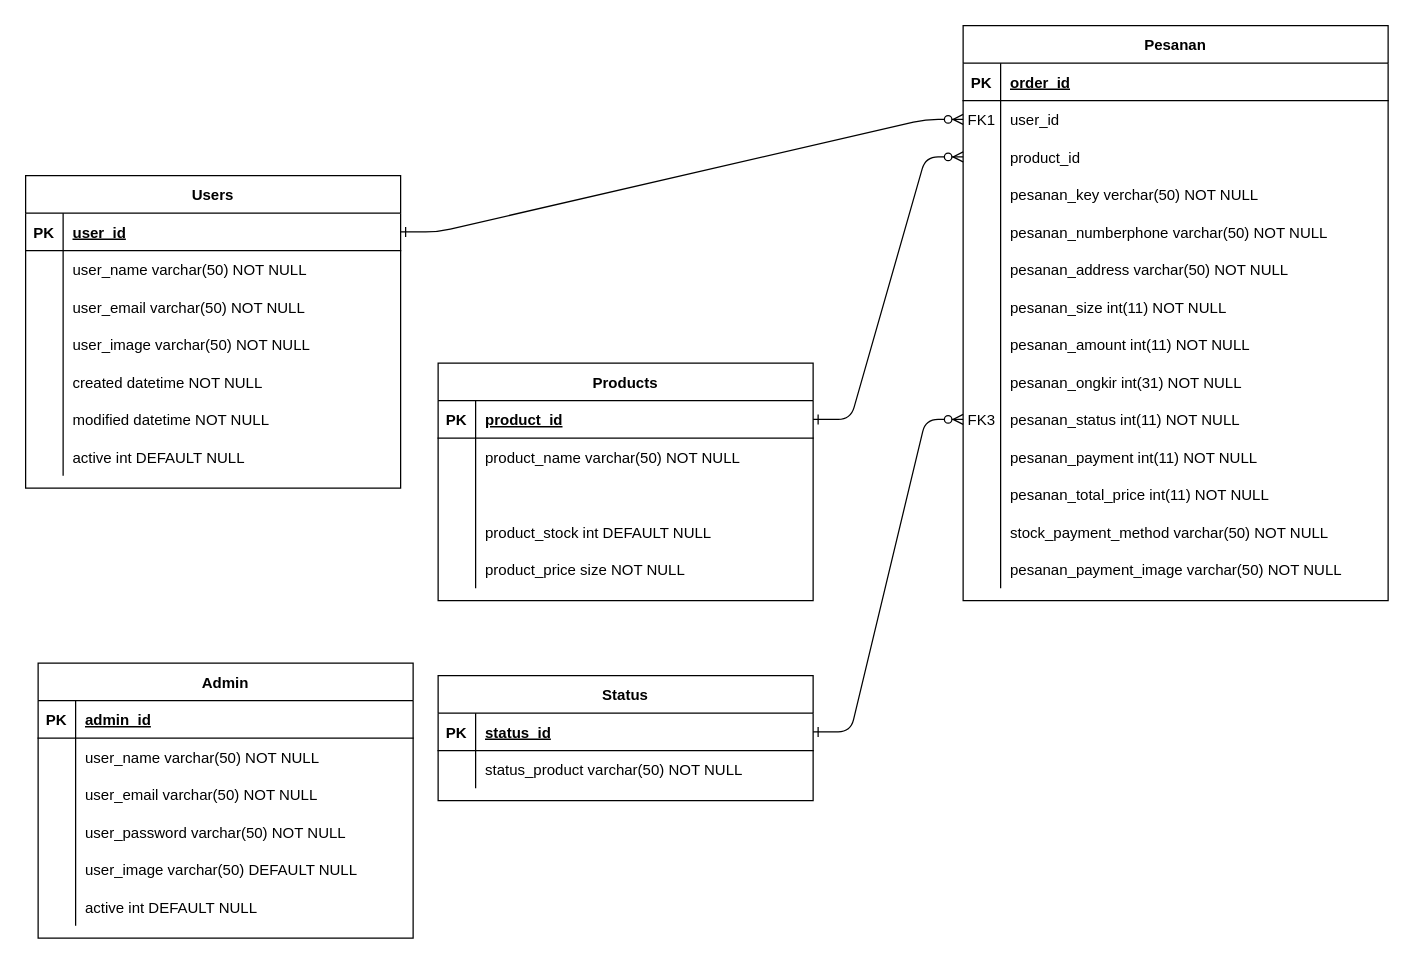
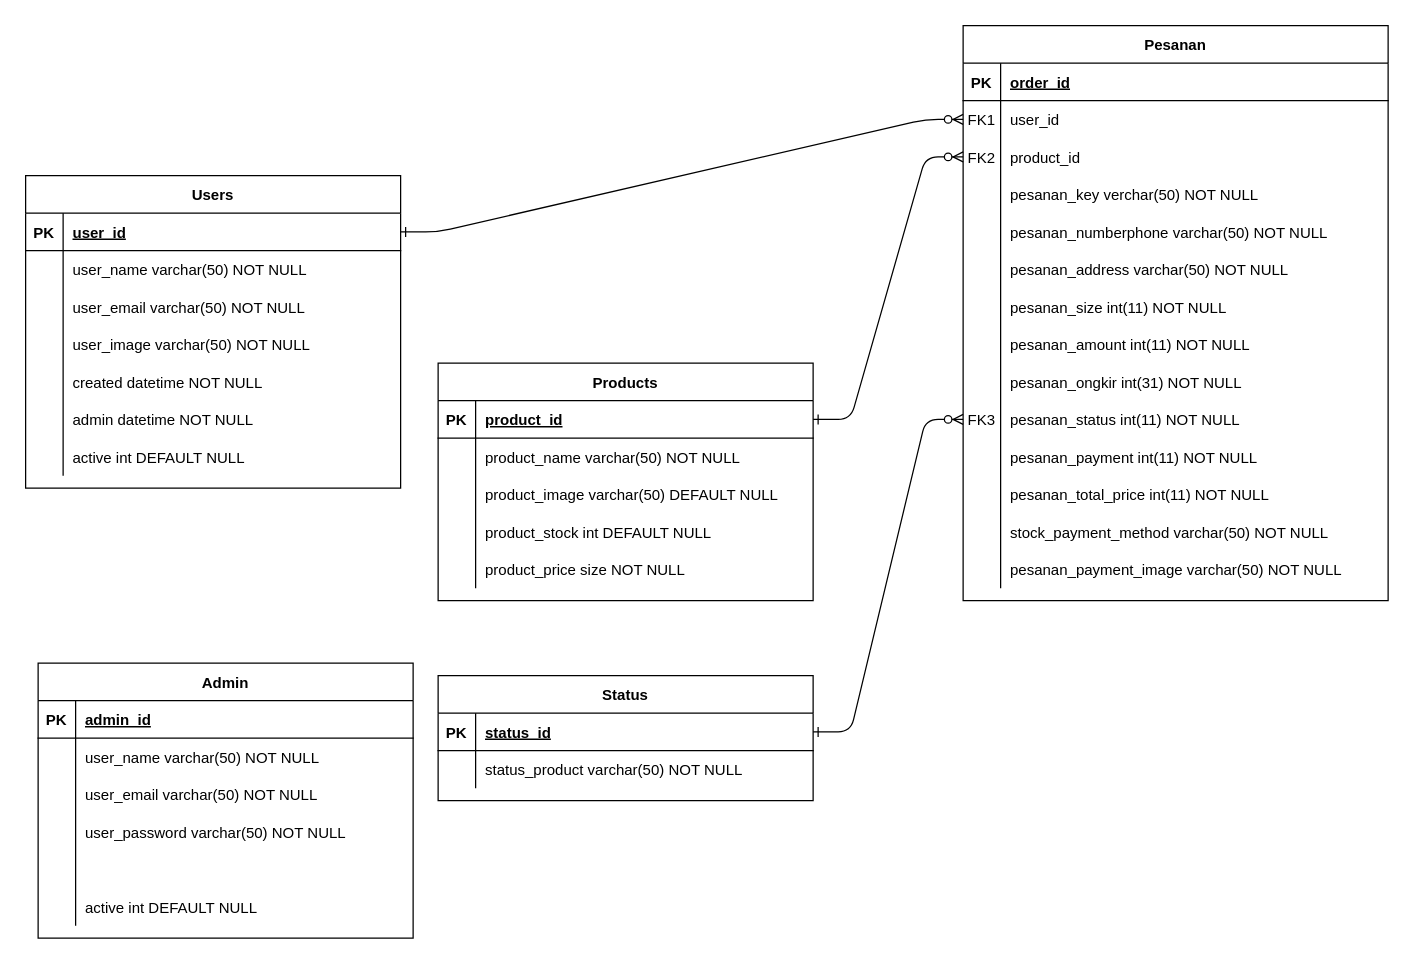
none -> (982, 157)
(170, 420) -> (159, 420)
none -> (644, 494)
(244, 869) -> none
